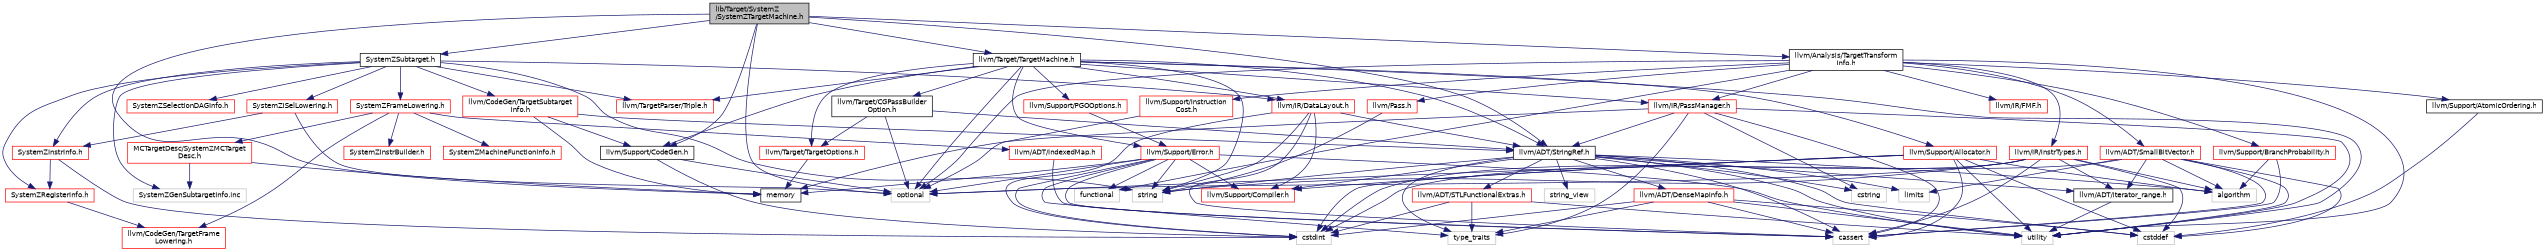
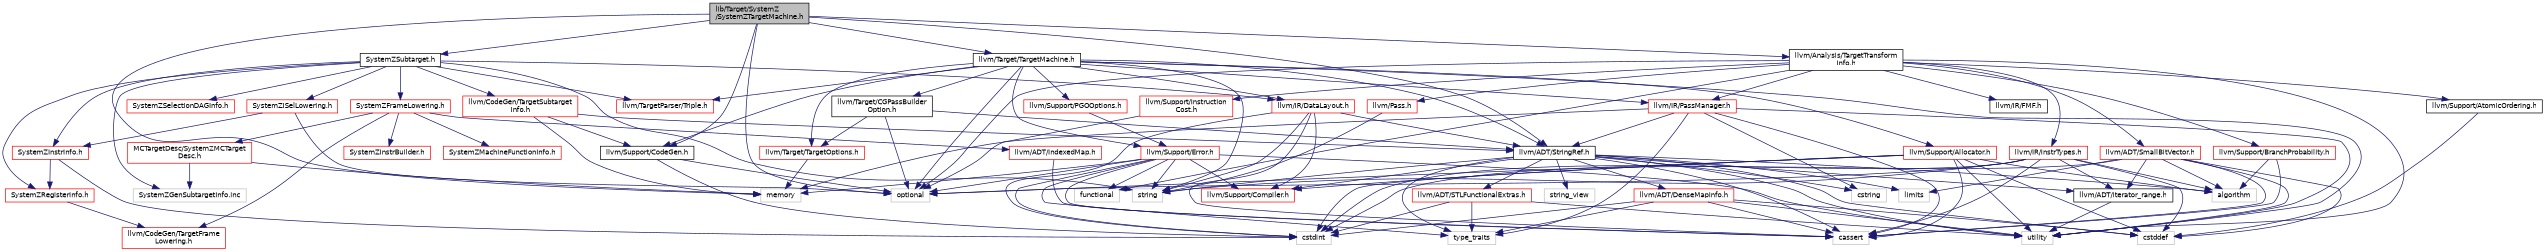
(2019, 106) -> (2019, 106)
(781, 195) -> (781, 195)
